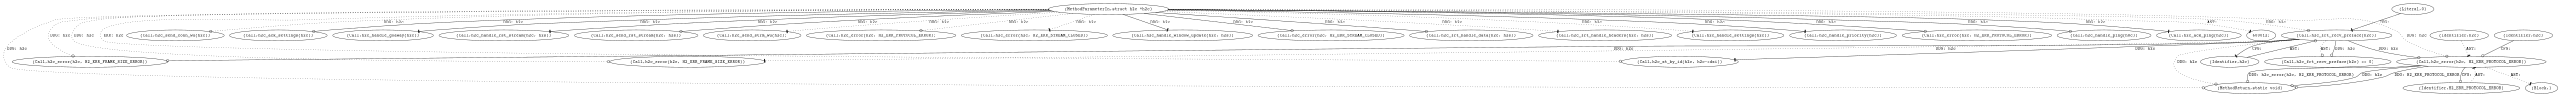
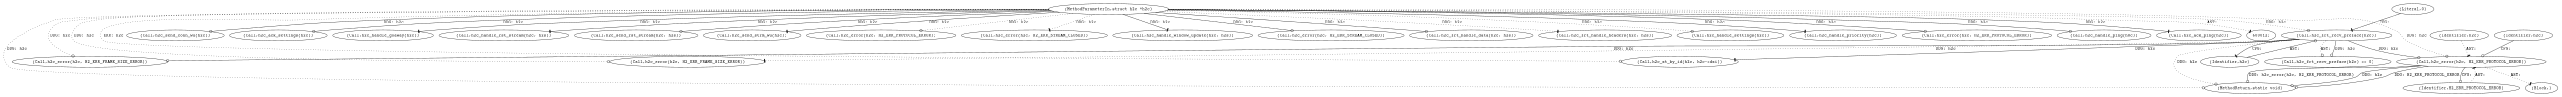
(1430, 17) -> (1429, 17)
(442, 18) -> (442, 18)
(924, 21) -> (924, 21)
